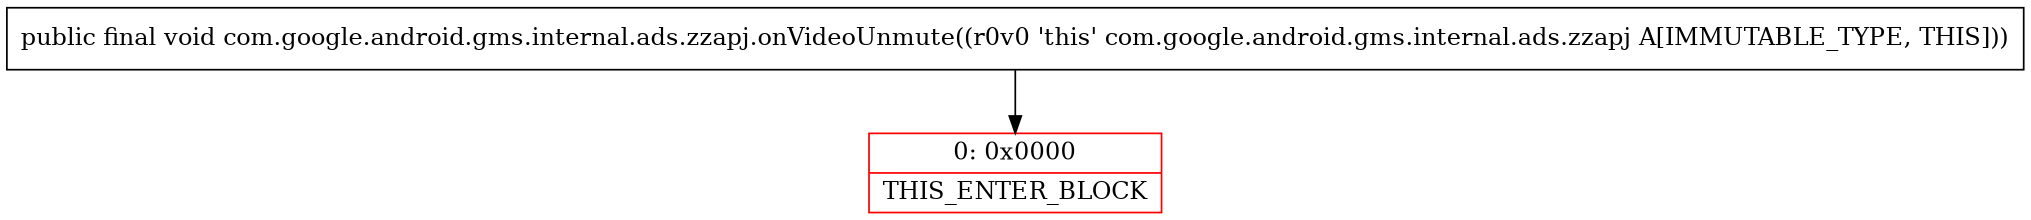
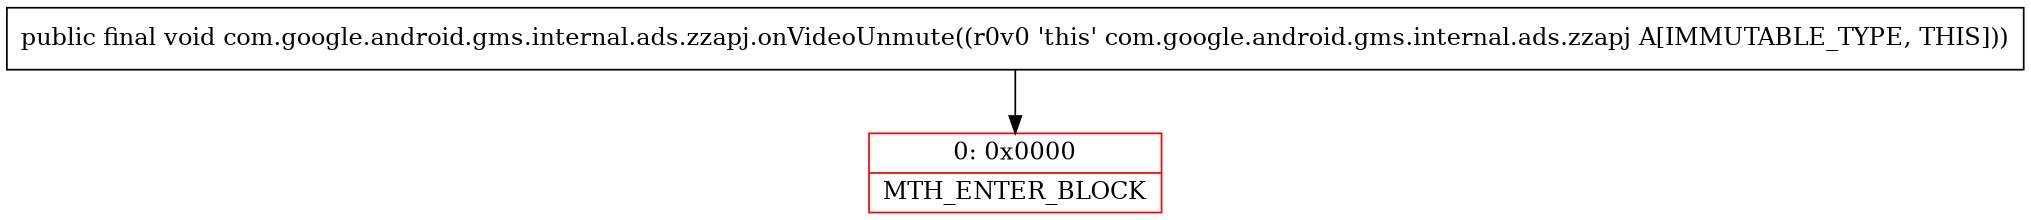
(1015, 192) -> (1015, 192)
